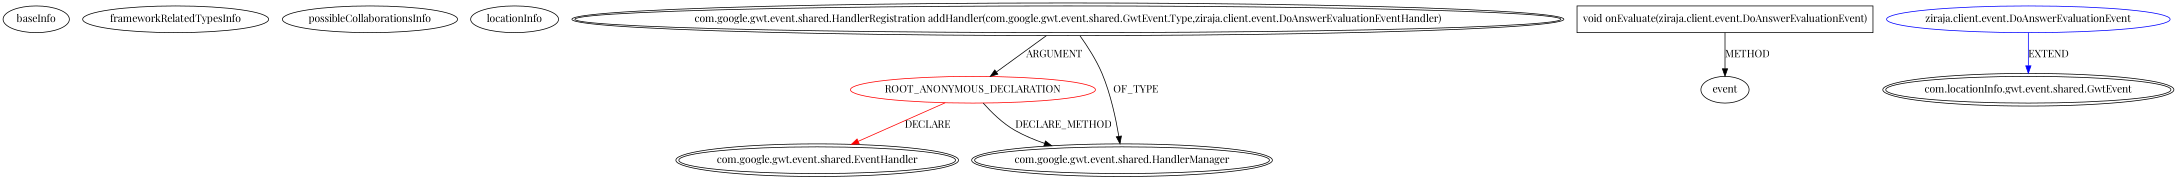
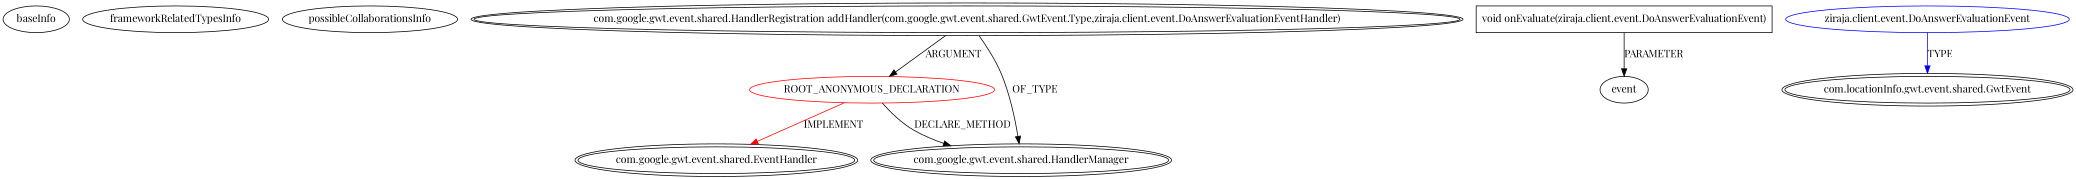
(515, 19) -> none
(1748, 55) -> (1654, 55)
(2049, 55) -> (1940, 55)
(928, 125) -> (834, 125)
